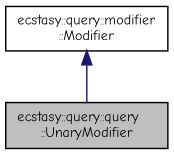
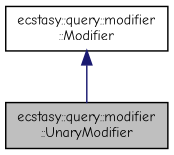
(87, 126) -> (87, 126)
